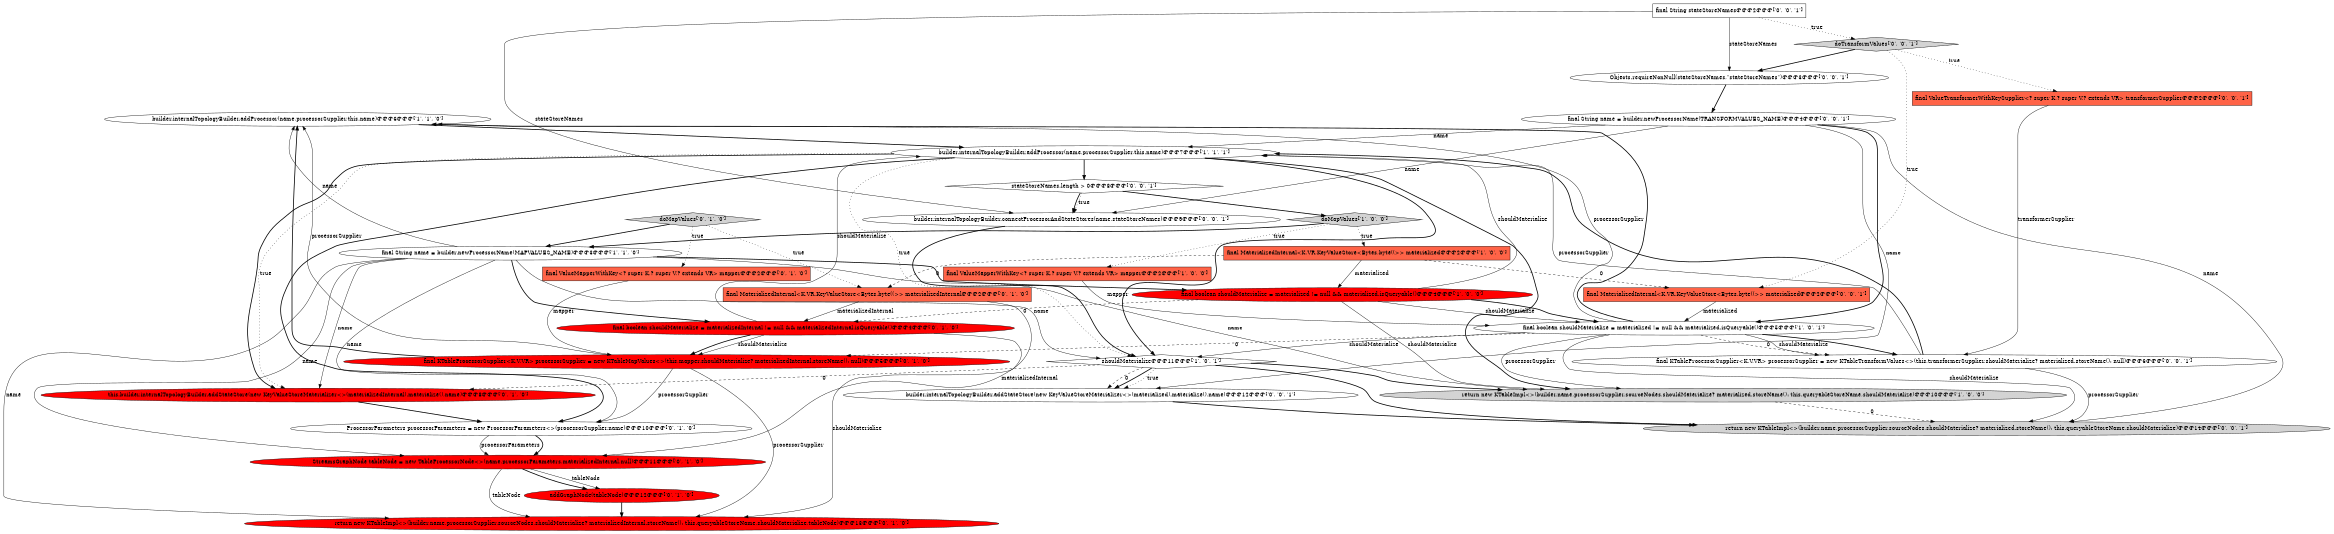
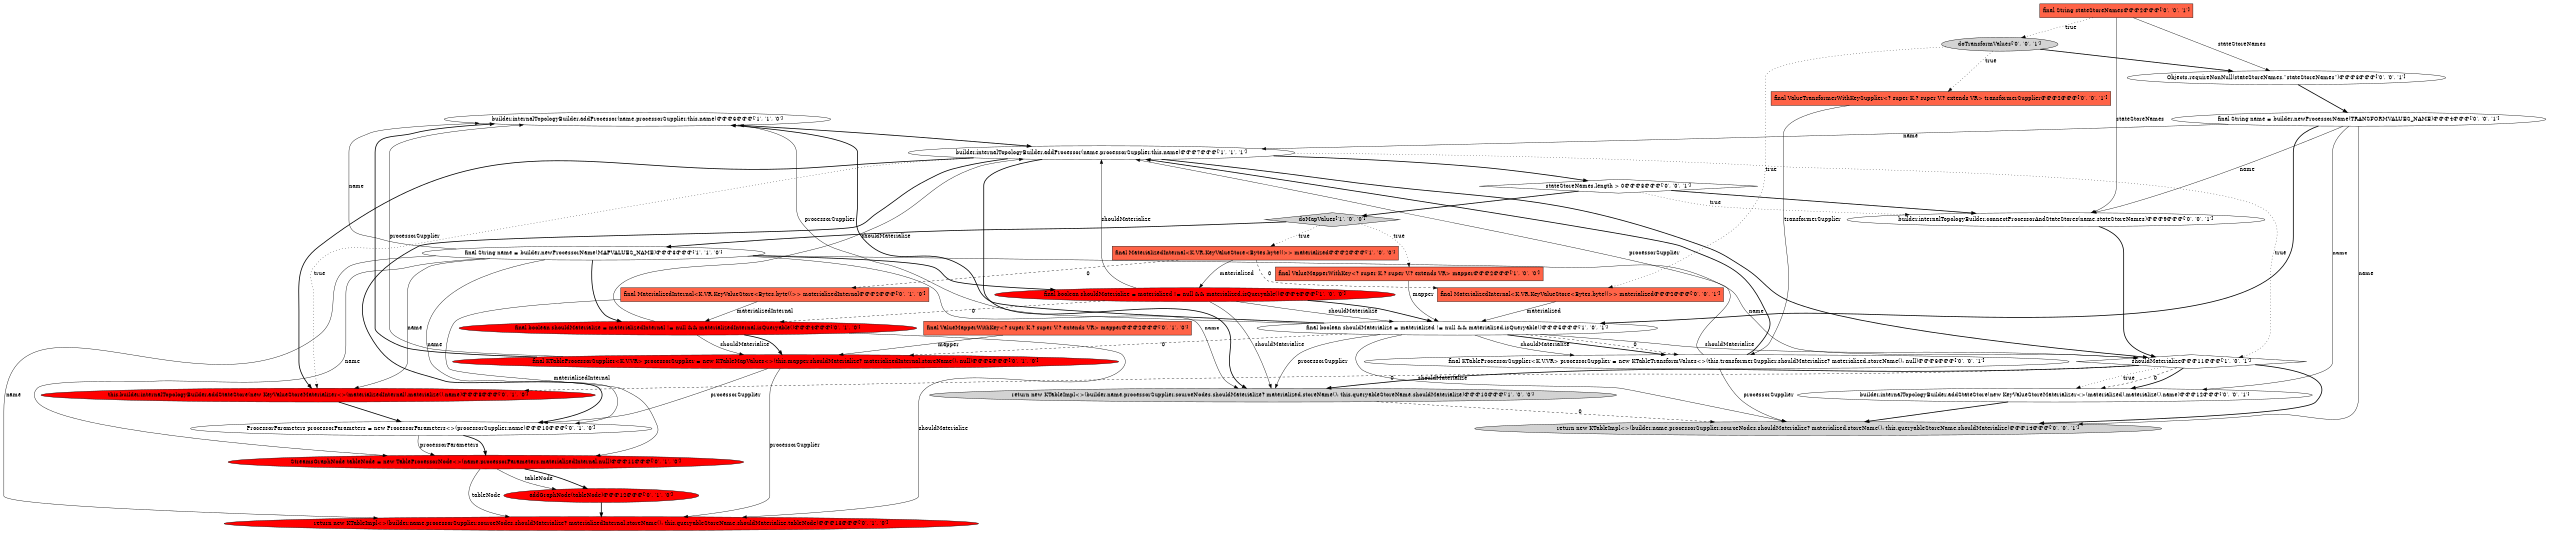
(1729, 11) -> (2116, 11)
(1876, 44) -> (2000, 44)
(693, 220) -> none
